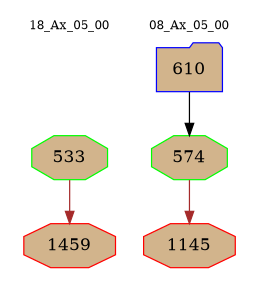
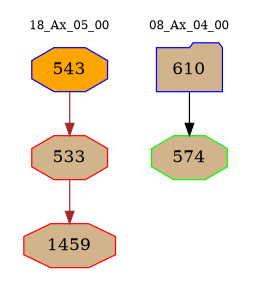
(189, 26) -> (189, 26)
none -> (70, 70)
(70, 158) -> (70, 158)
(189, 246) -> none
